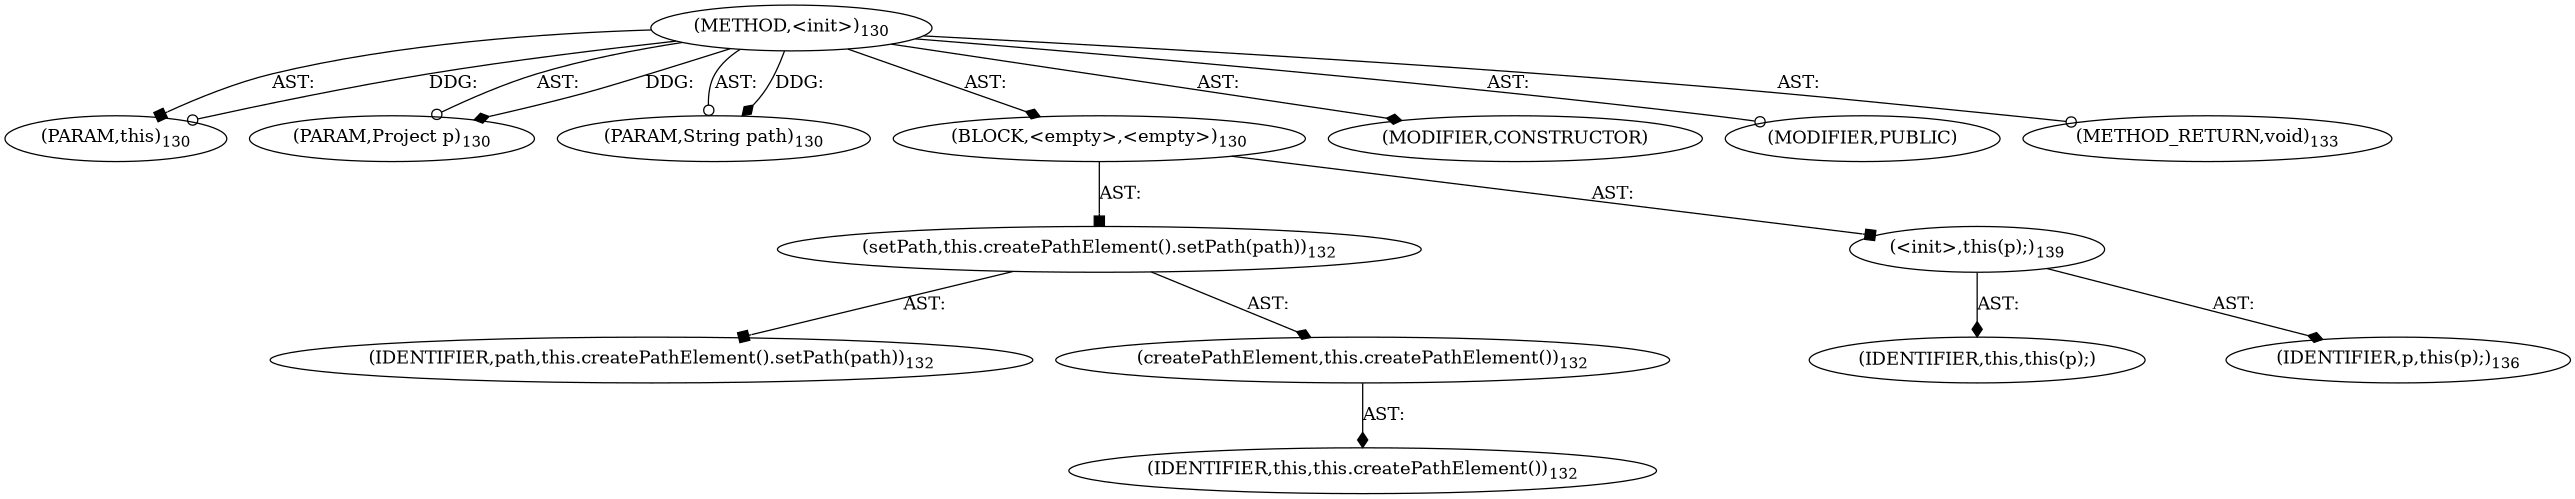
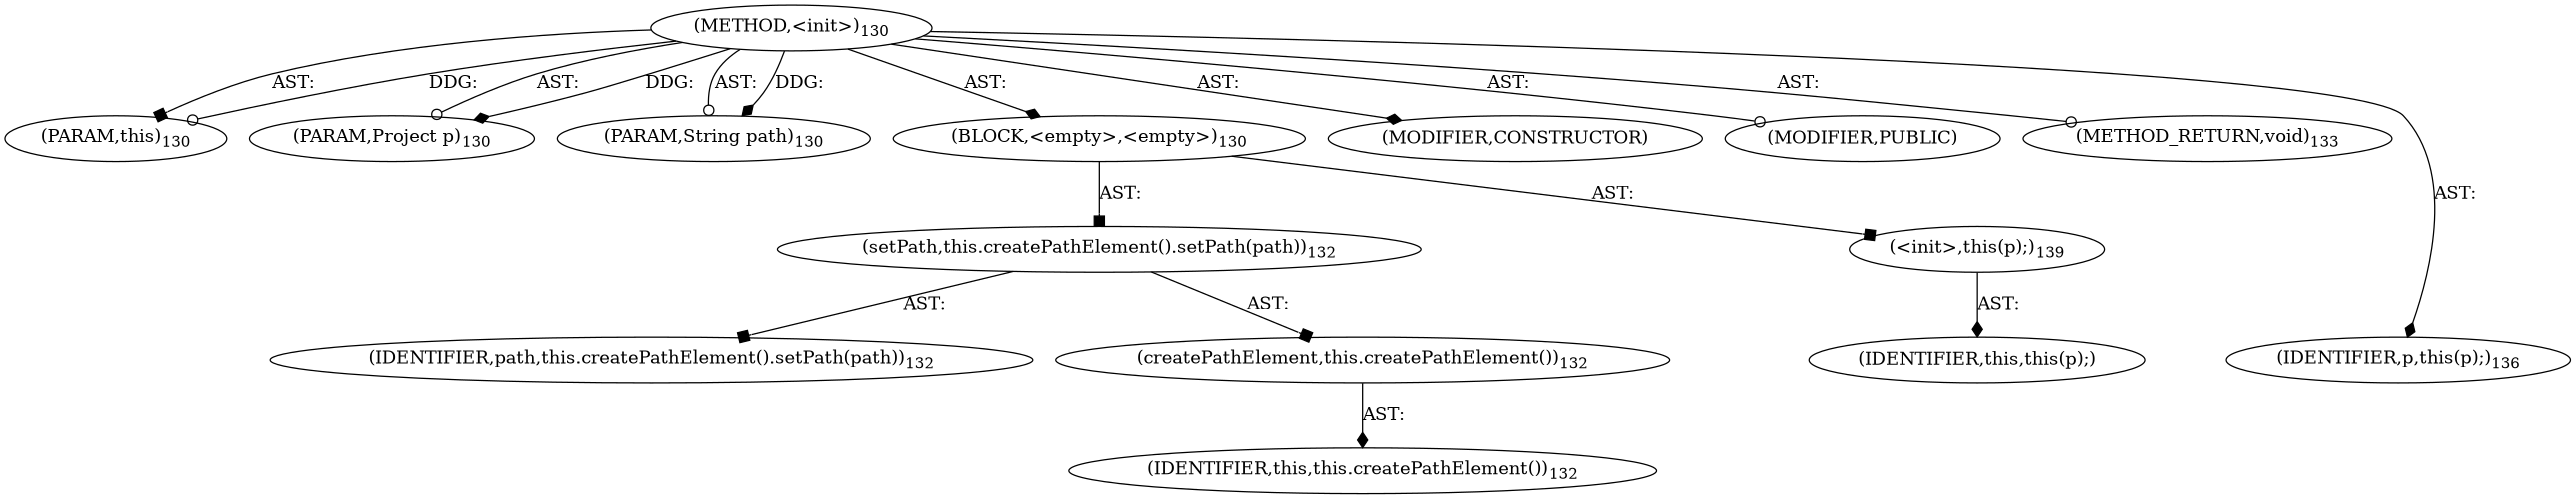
(1225, 302) -> (1225, 302)
(2177, 302) -> (1777, 56)
